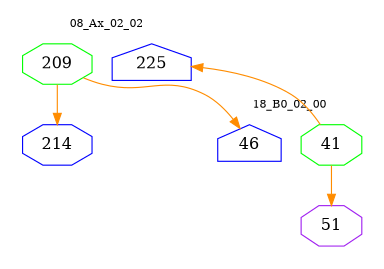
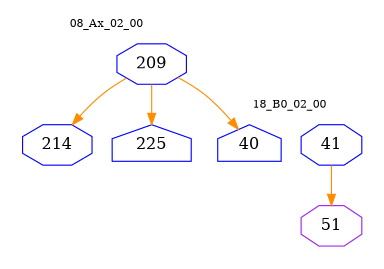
(107, 24) -> (107, 24)
(57, 64) -> (152, 64)
(268, 83) -> (152, 99)
(249, 145) -> (249, 145)
(331, 145) -> (331, 145)
